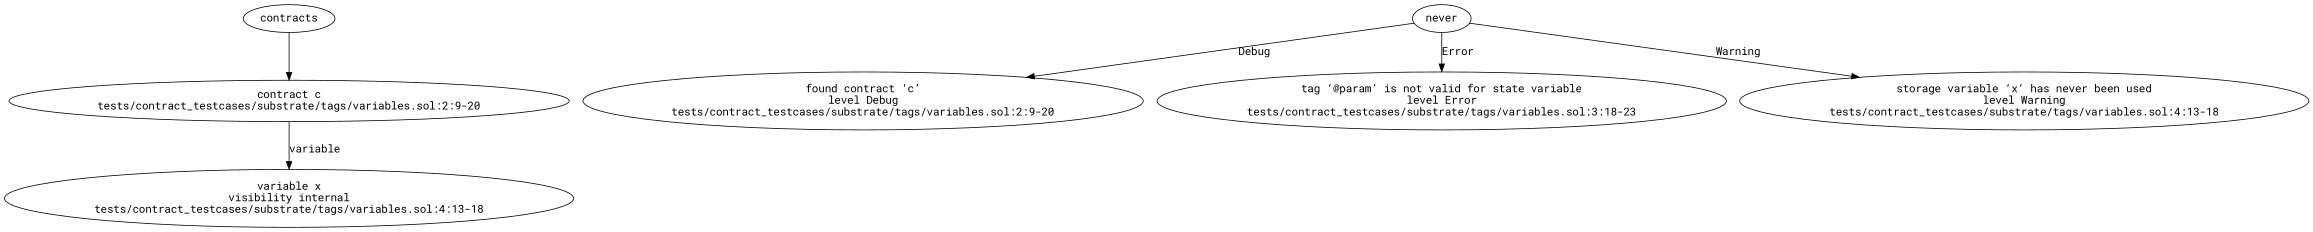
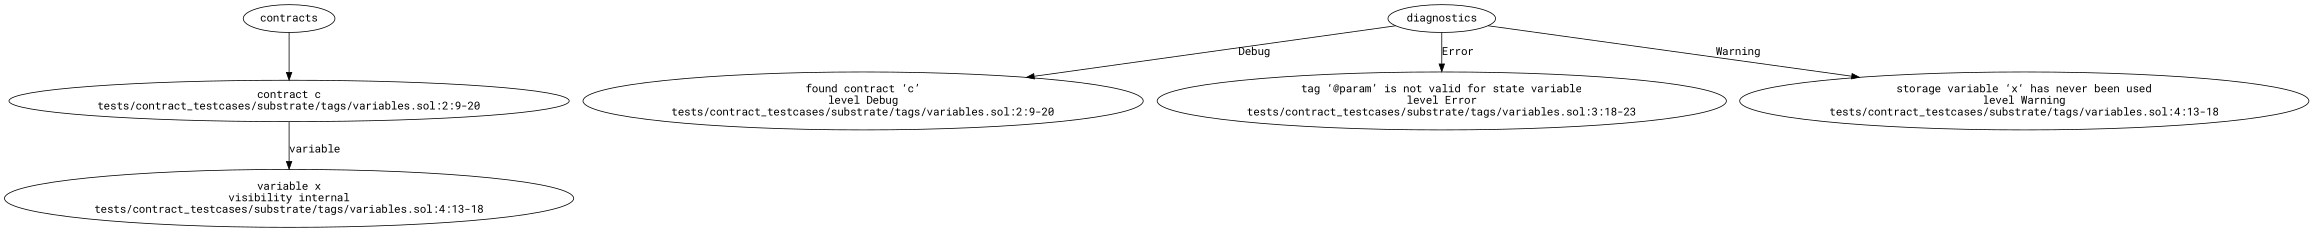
(1442, 19) -> (1442, 19)
